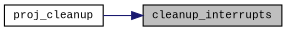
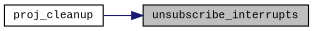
(213, 16) -> (226, 16)
